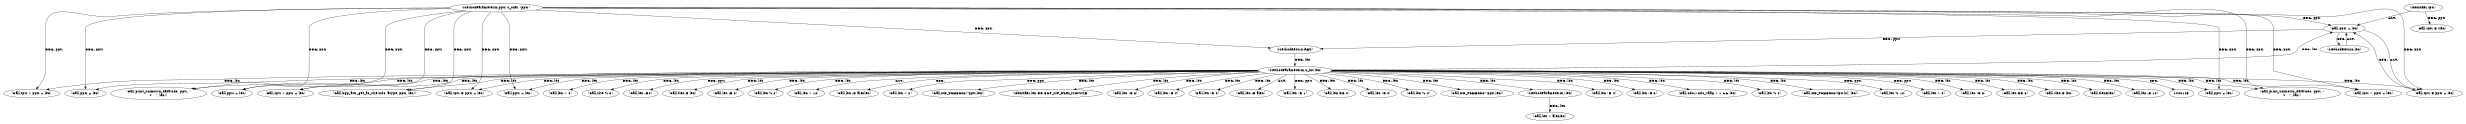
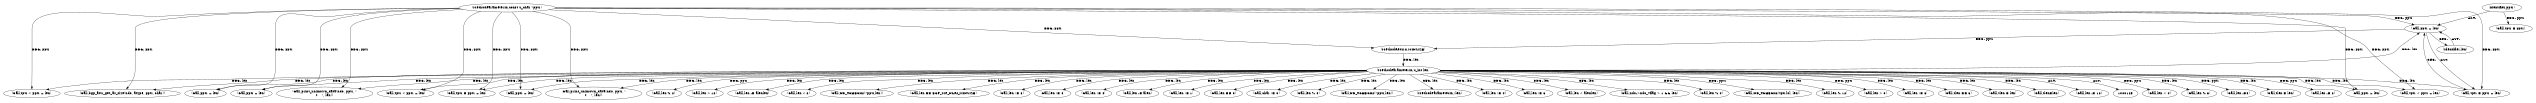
(496, 8) -> (507, 8)
(2423, 8) -> (2502, 8)
(2432, 29) -> (2511, 29)
(1295, 49) -> (1403, 49)
(2344, 49) -> (2455, 49)
(631, 81) -> (2133, 81)
(797, 81) -> (2289, 81)
(843, 81) -> (739, 81)
(900, 81) -> (795, 81)
(941, 81) -> (836, 81)
(1036, 81) -> (926, 81)
(1283, 81) -> (1216, 81)
(1304, 81) -> (1261, 81)
(1488, 81) -> (1430, 81)
(1657, 81) -> (1587, 81)
(1778, 81) -> (1718, 81)
(1853, 81) -> (1794, 81)
(2112, 81) -> (2053, 81)
(2155, 81) -> (2098, 81)
(375, 93) -> (122, 93)
(601, 93) -> (2199, 93)
(1051, 93) -> (944, 93)
(1379, 93) -> (1267, 93)
(2015, 93) -> (1958, 93)
(1550, 104) -> (1501, 78)
